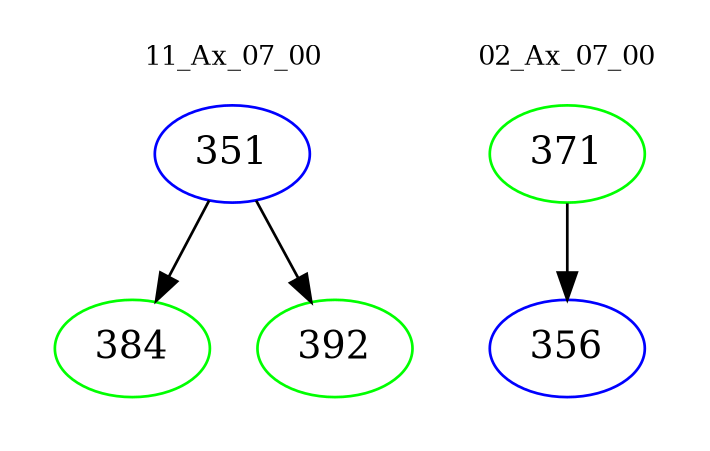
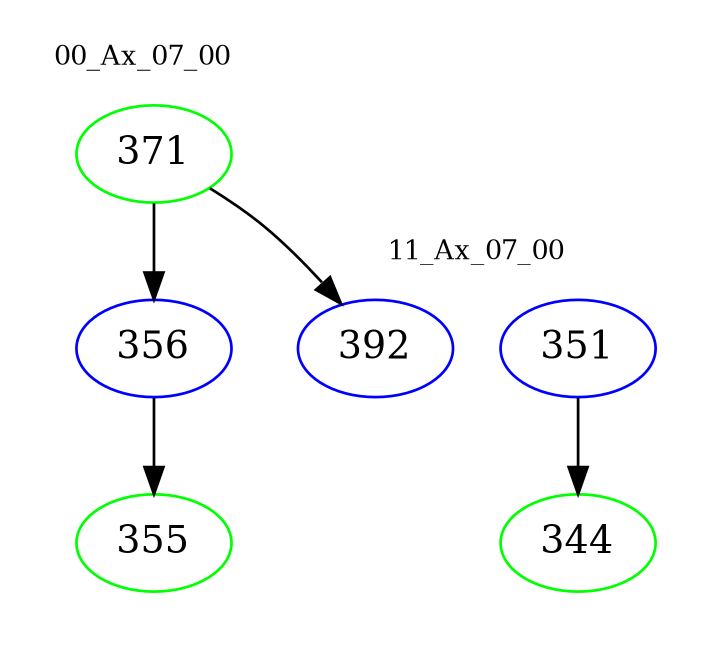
(567, 58) -> (143, 58)
(277, 239) -> (294, 253)
(132, 348) -> (578, 543)
(335, 348) -> (375, 348)
none -> (154, 543)
